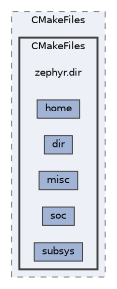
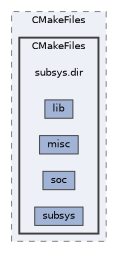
(58, 73) -> (59, 73)
(58, 109) -> none
(58, 145) -> (59, 109)
